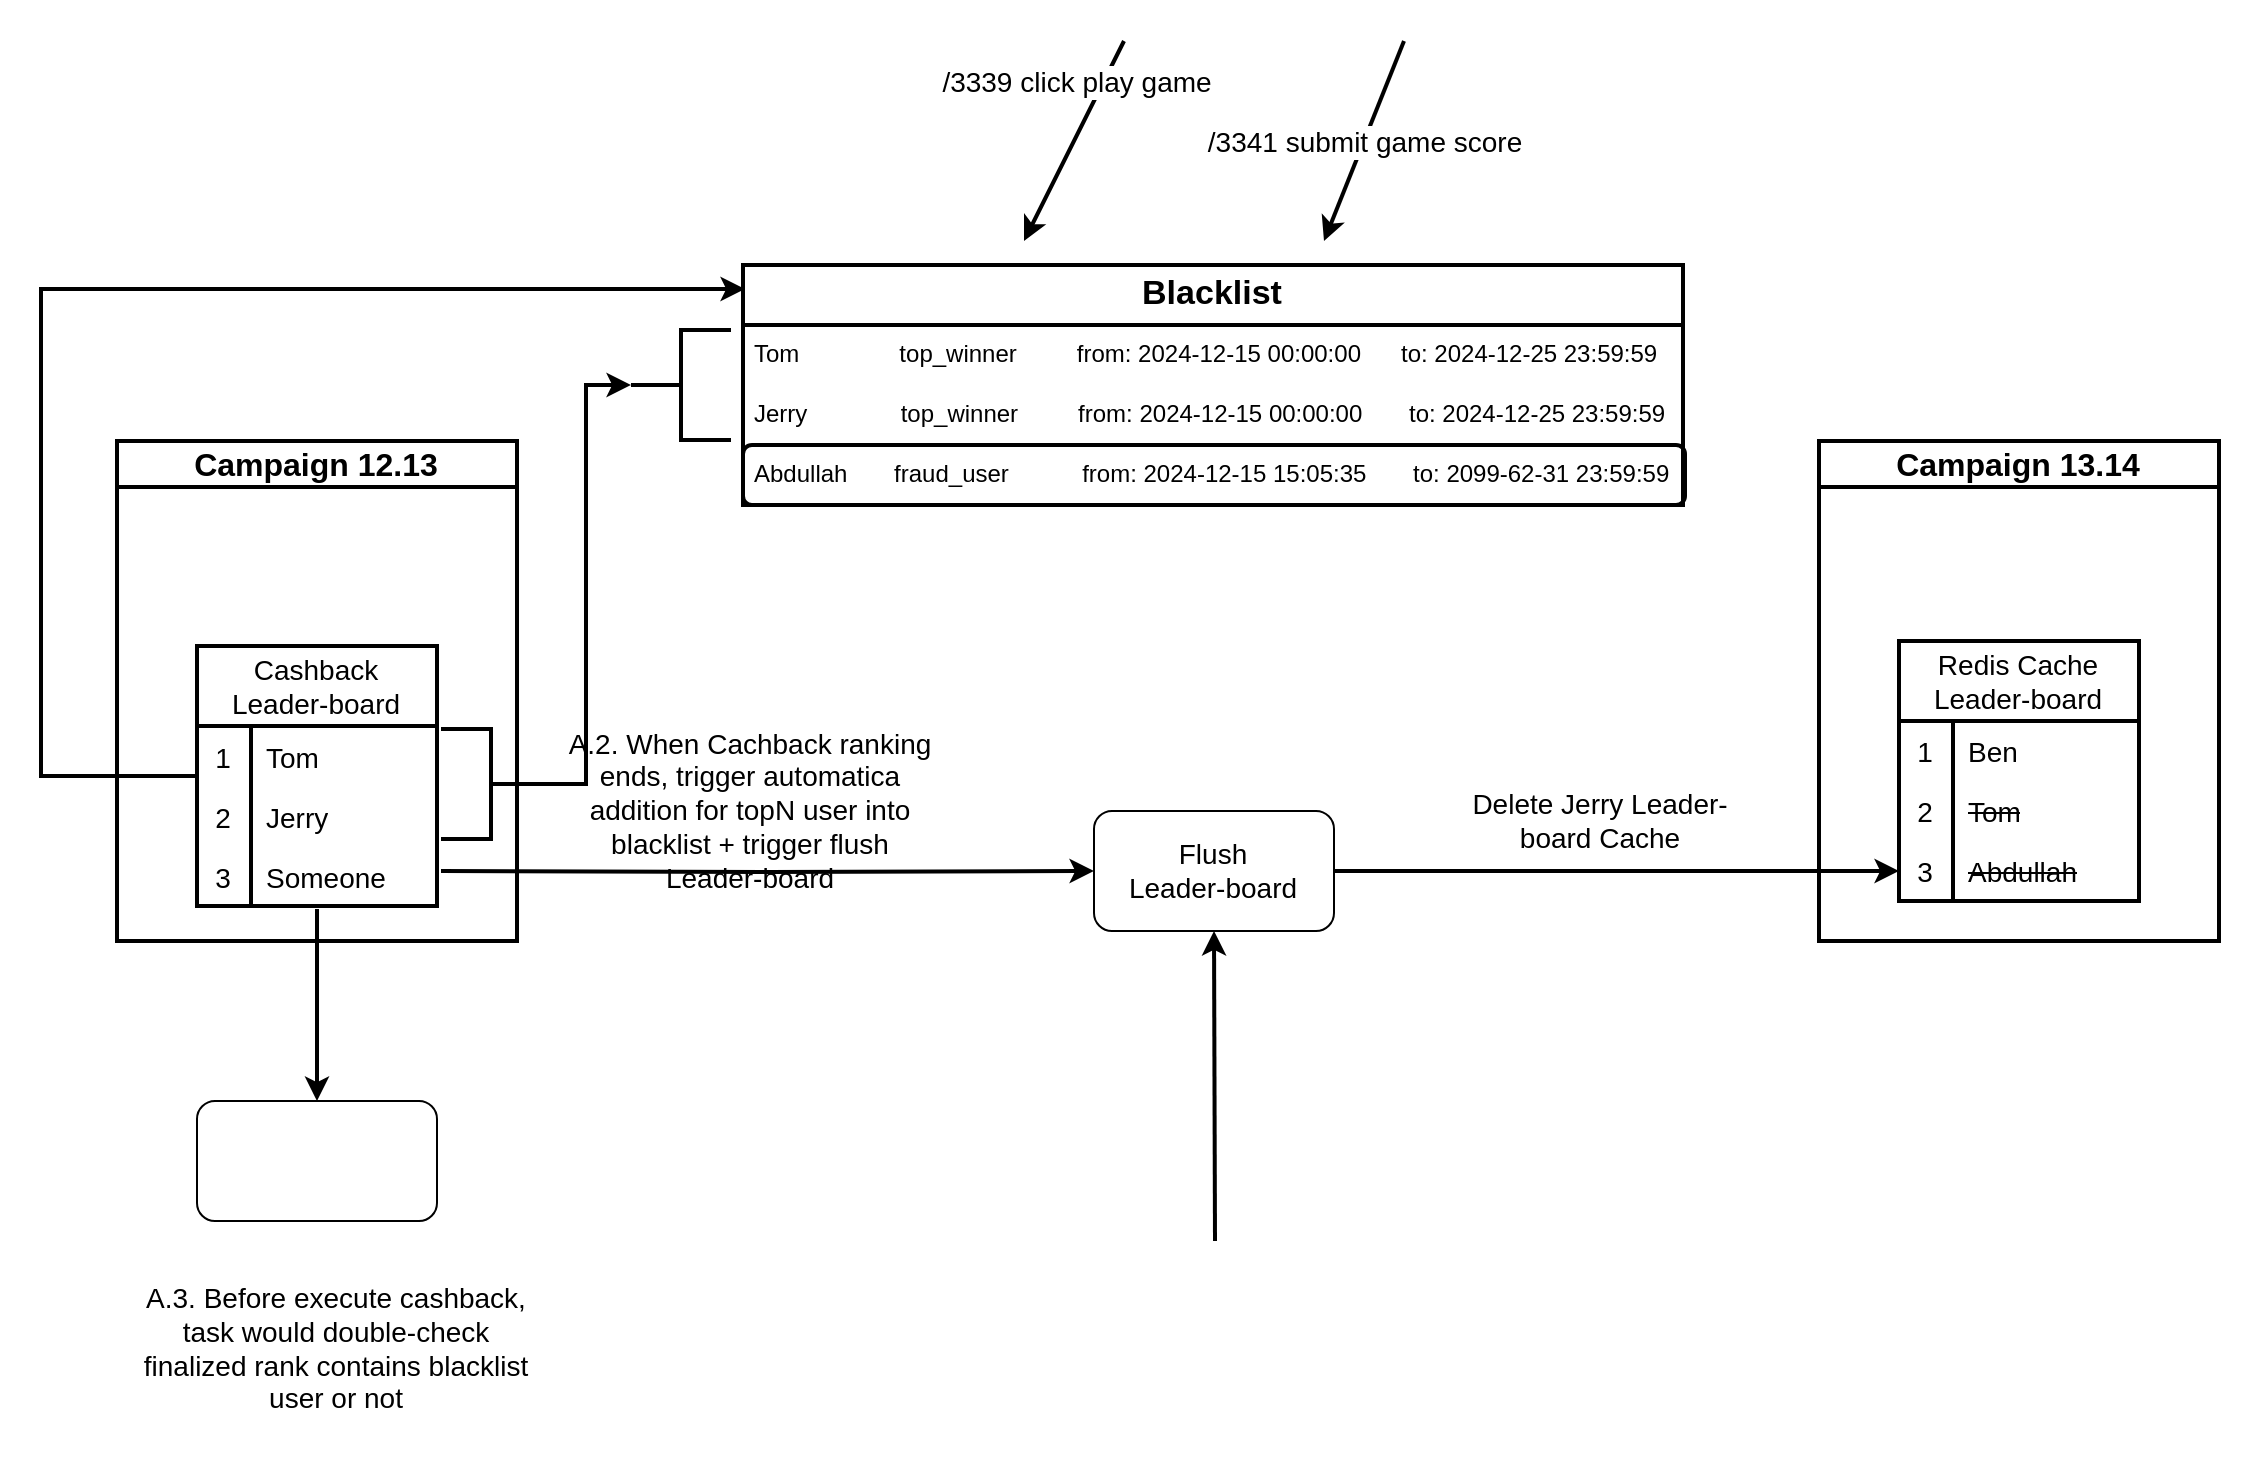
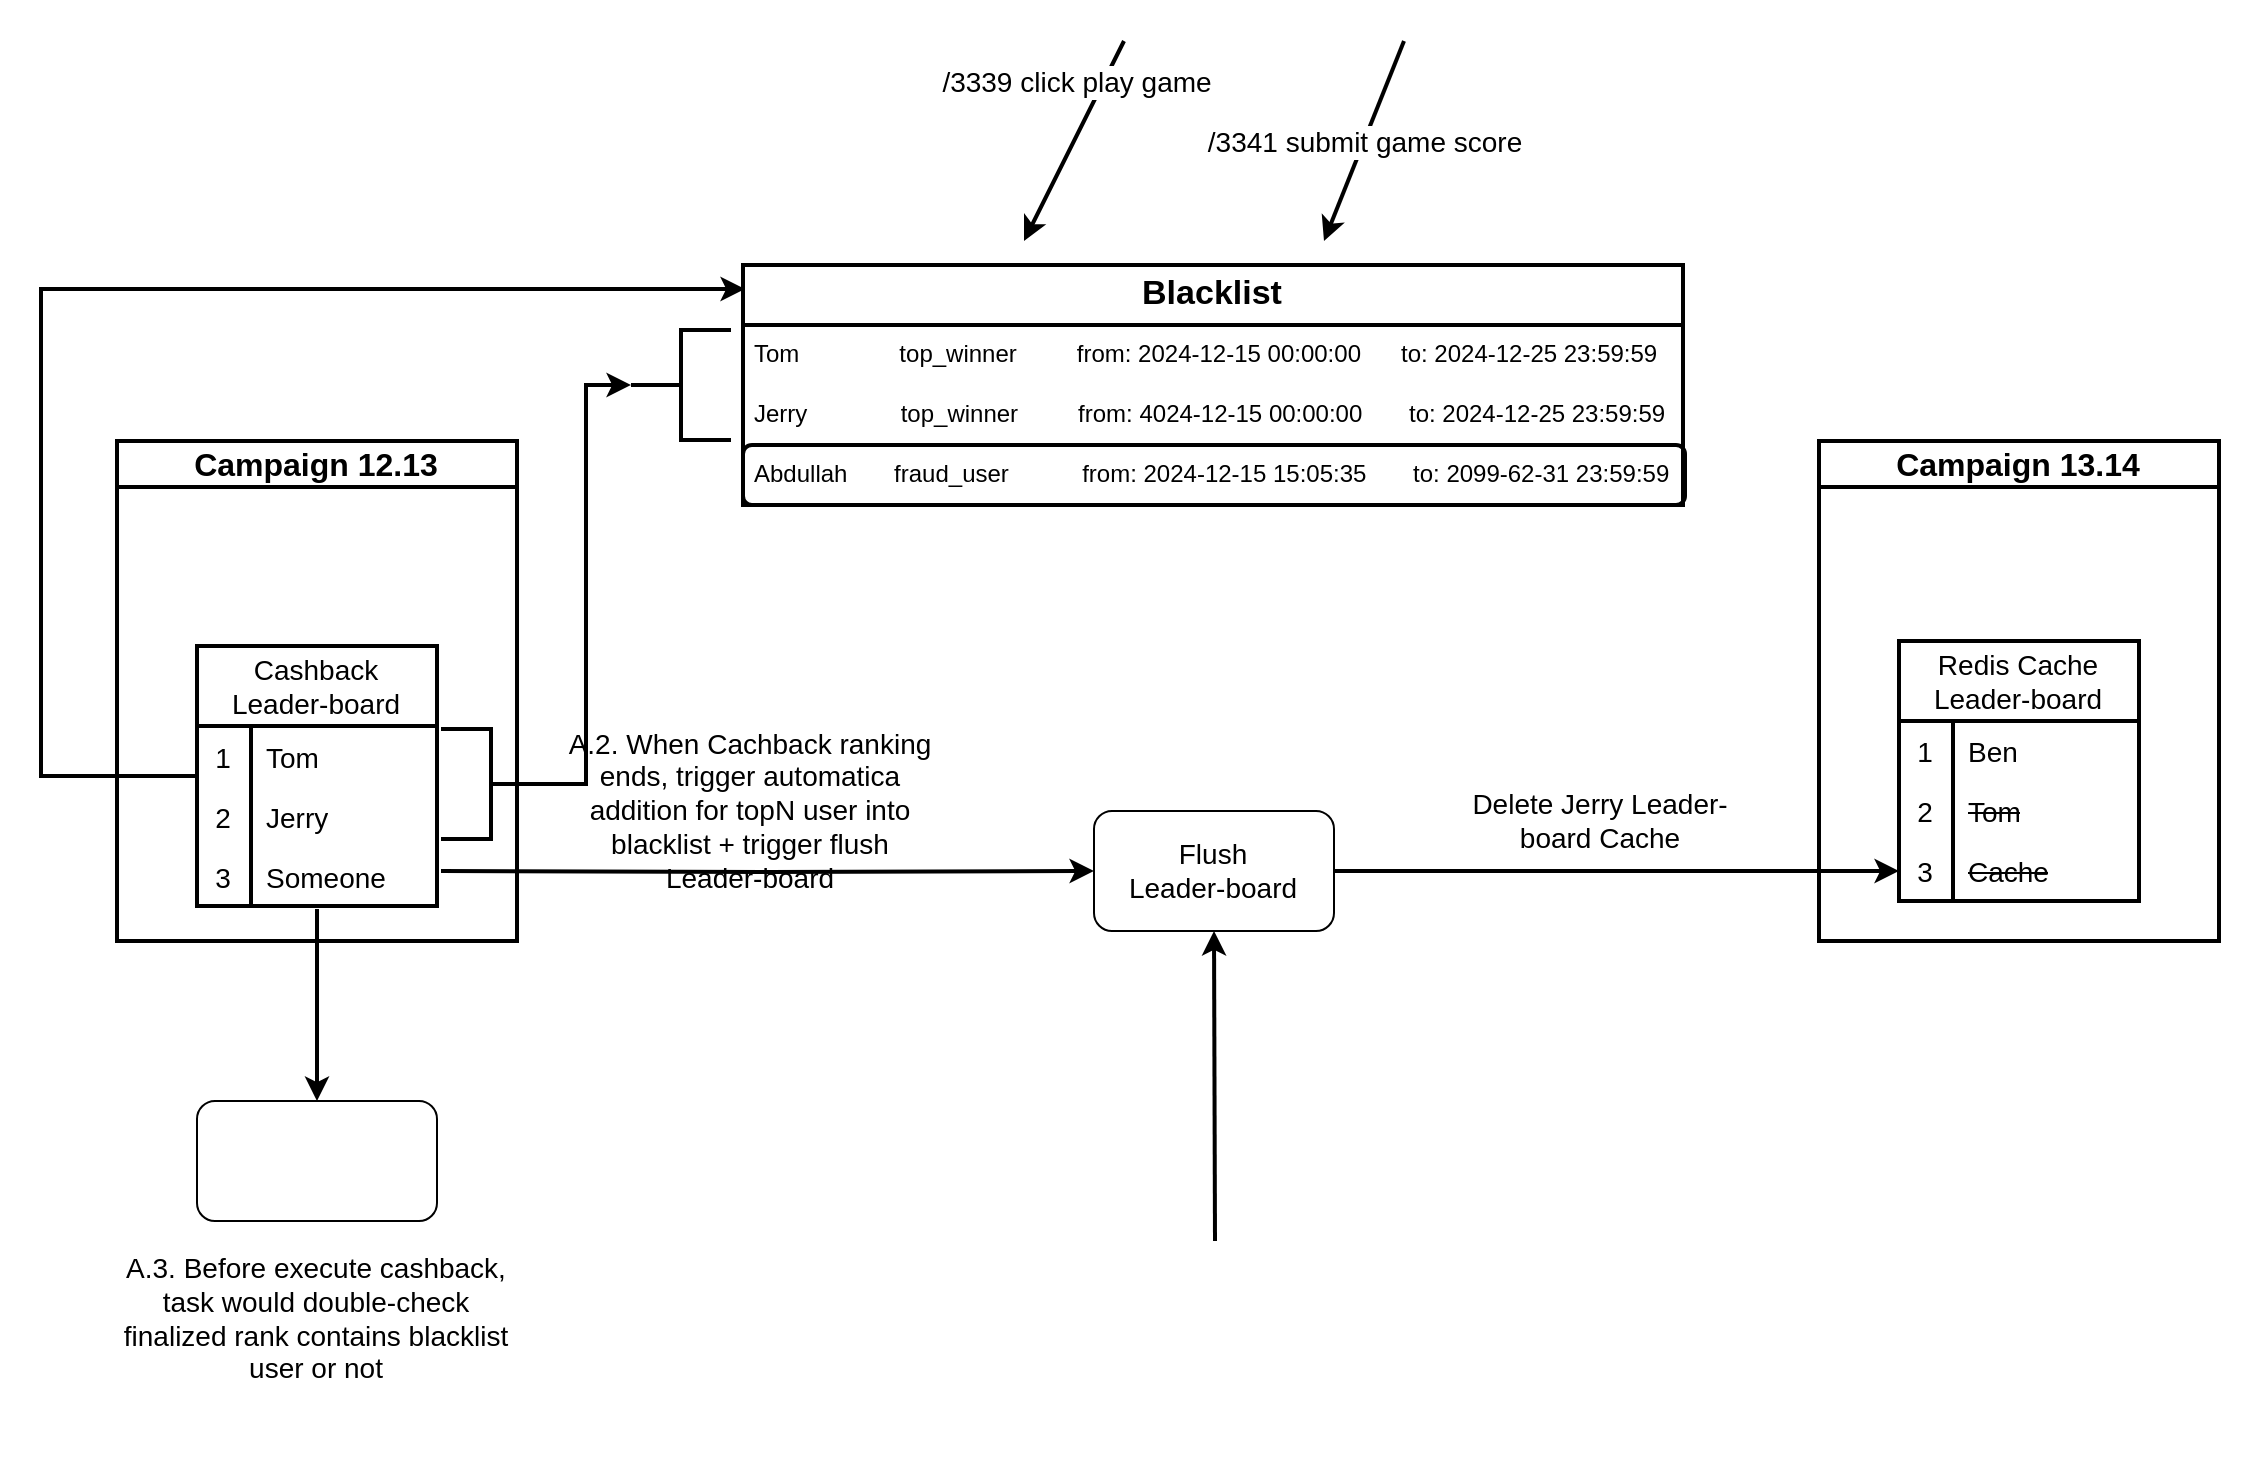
(1215, 415) -> (1215, 415)
(2032, 871) -> (2014, 871)
(337, 1349) -> (317, 1319)
